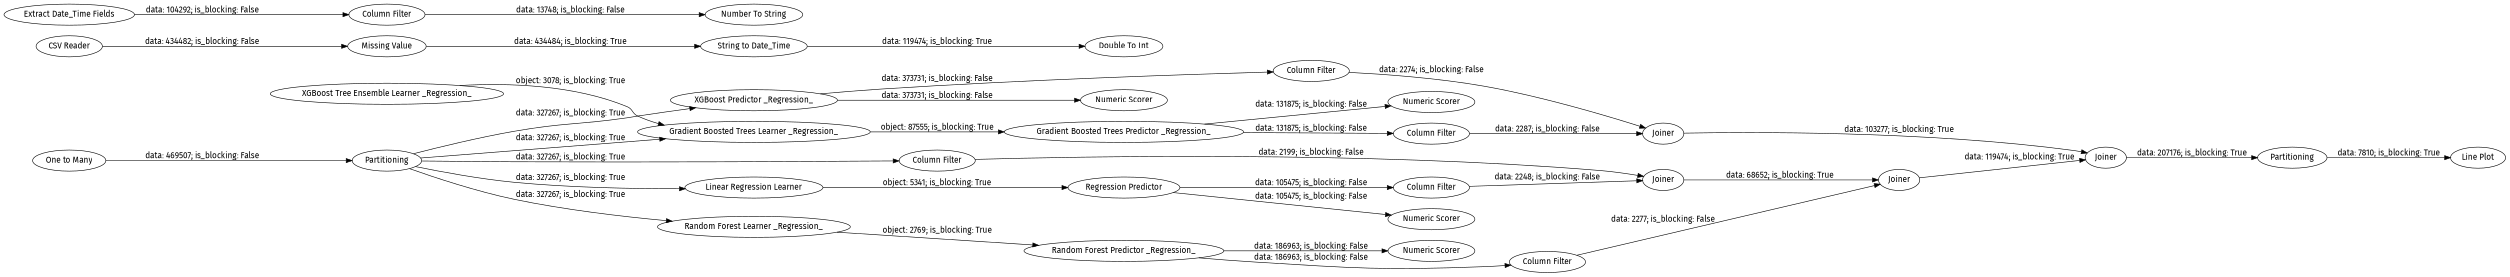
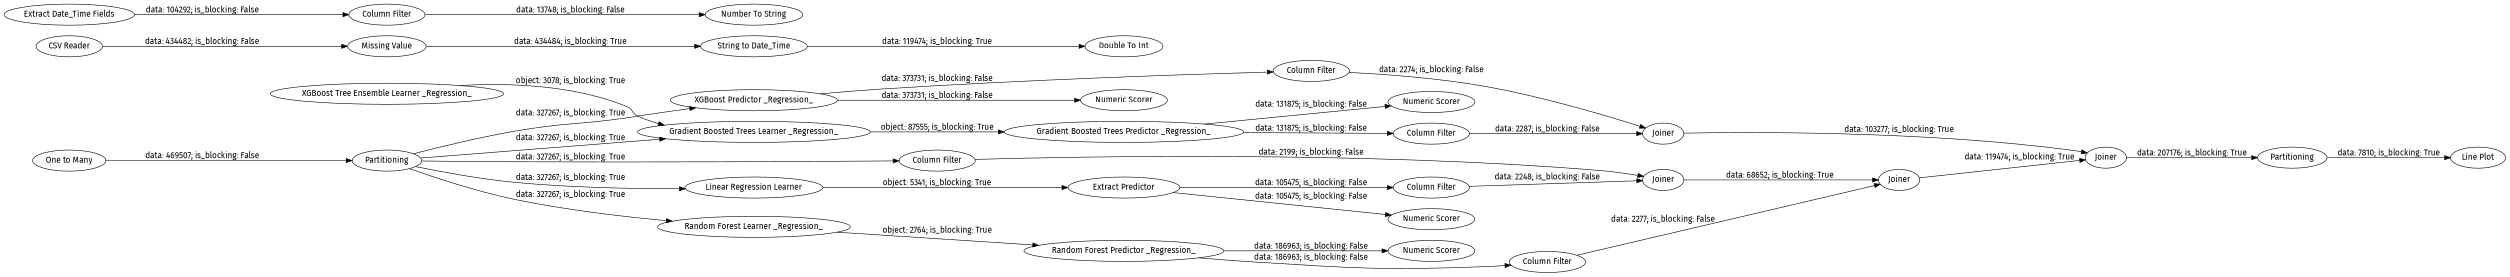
(1124, 188) -> (1124, 188)
(937, 231) -> (937, 231)
